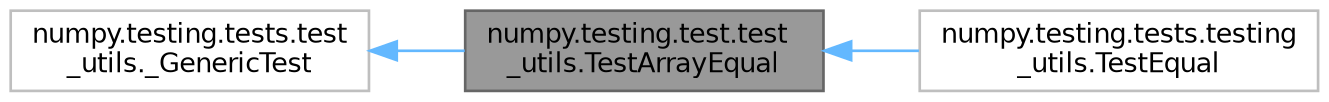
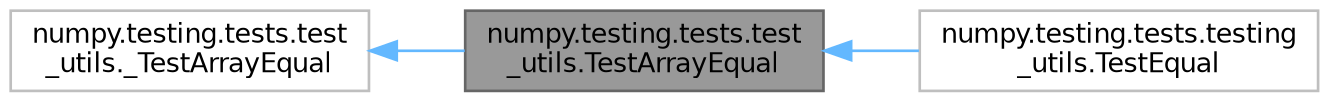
(190, 51) -> (190, 51)
(644, 51) -> (644, 51)
